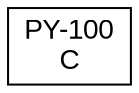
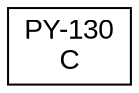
(69, 46) -> (69, 46)
